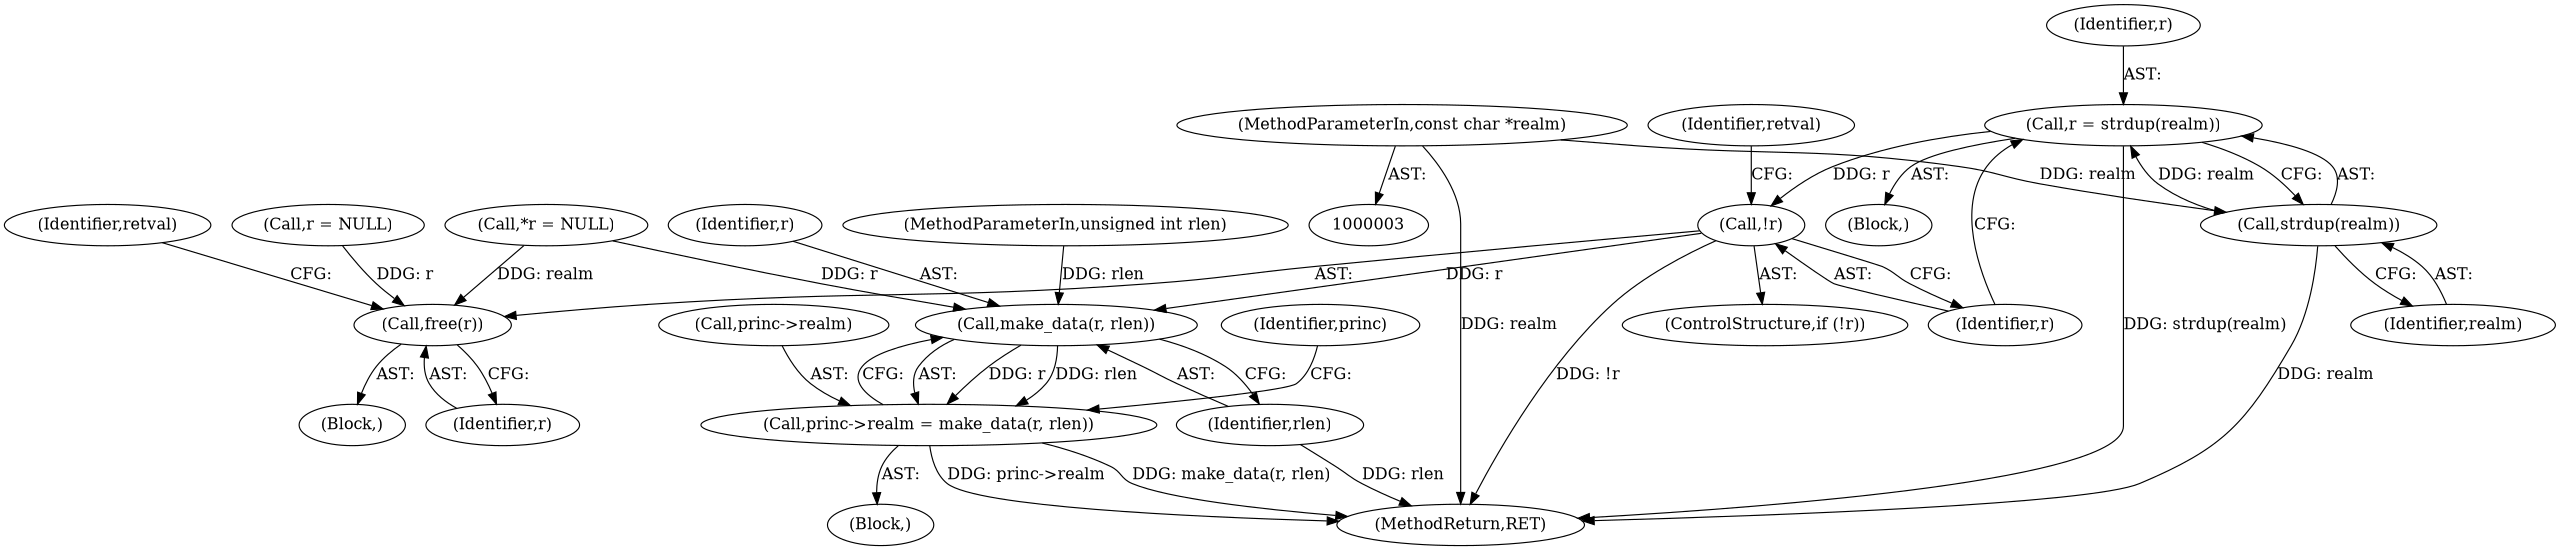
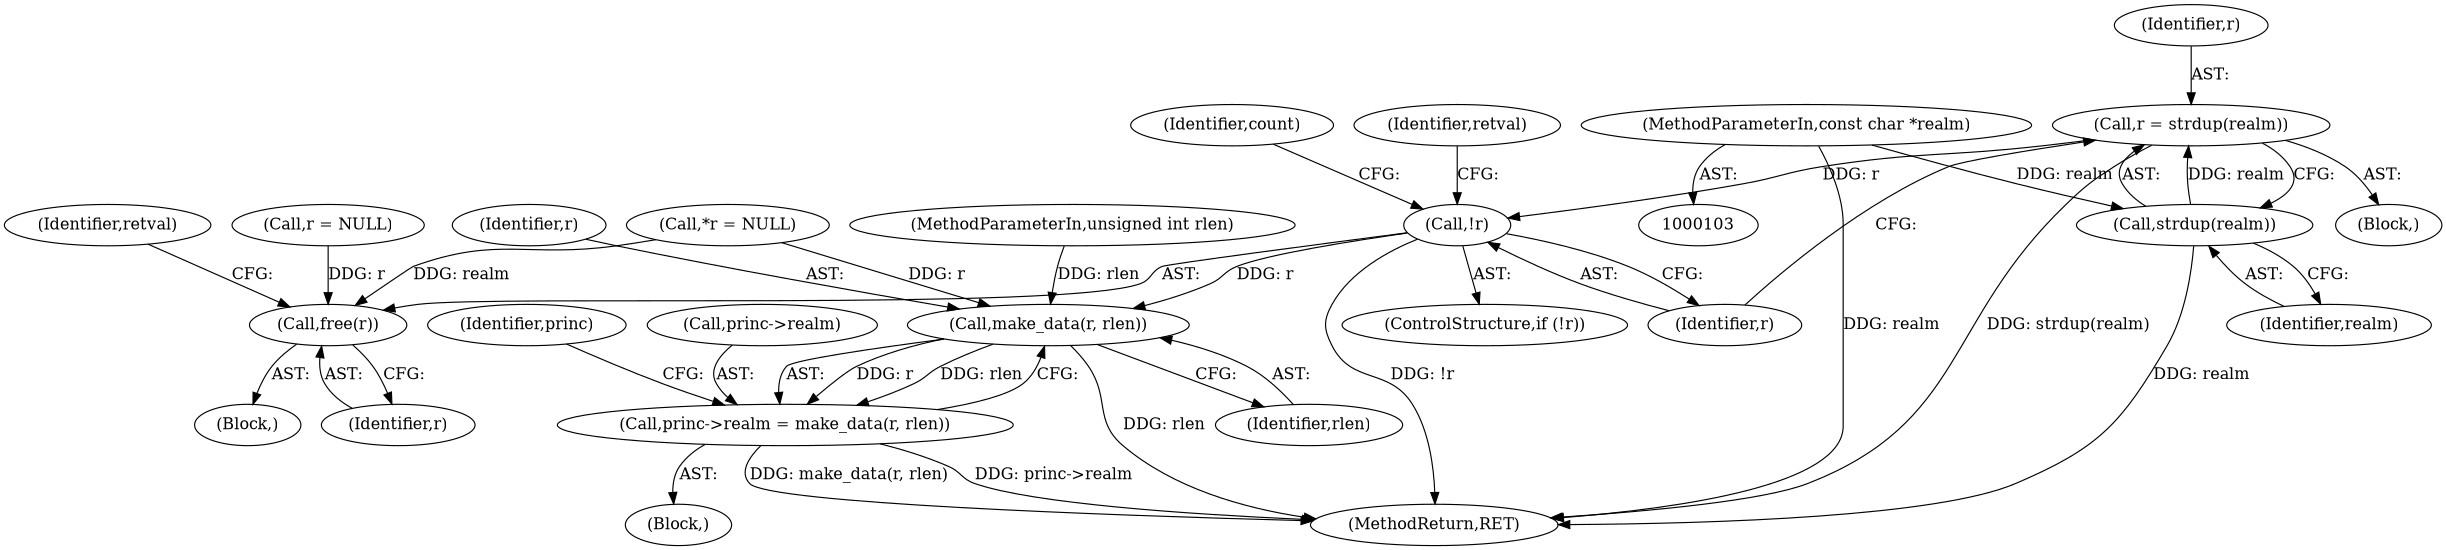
none -> (1232, 125)
(1369, 225) -> (1698, 225)
(1349, 476) -> (1156, 469)
